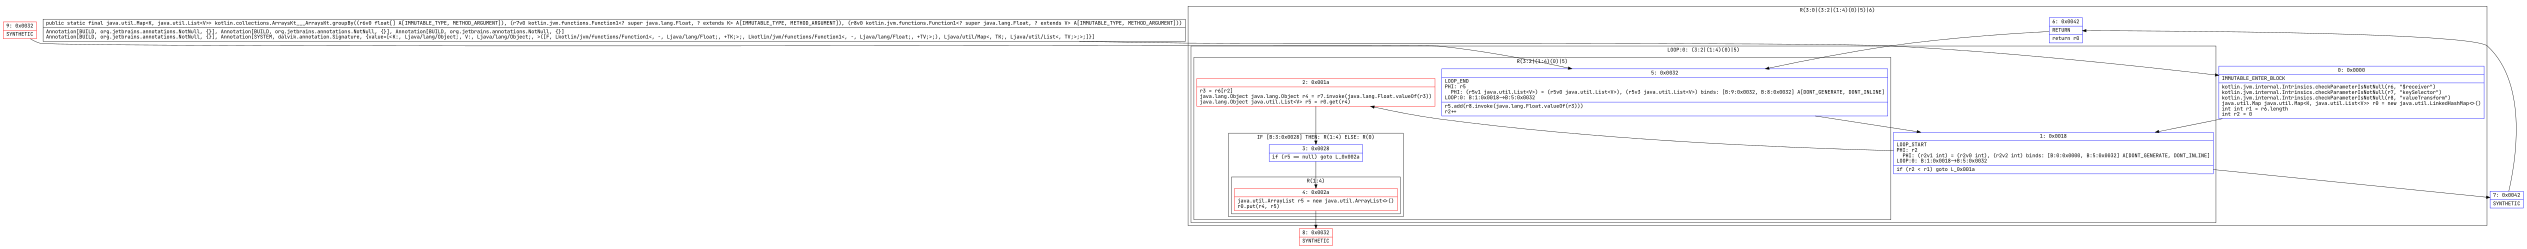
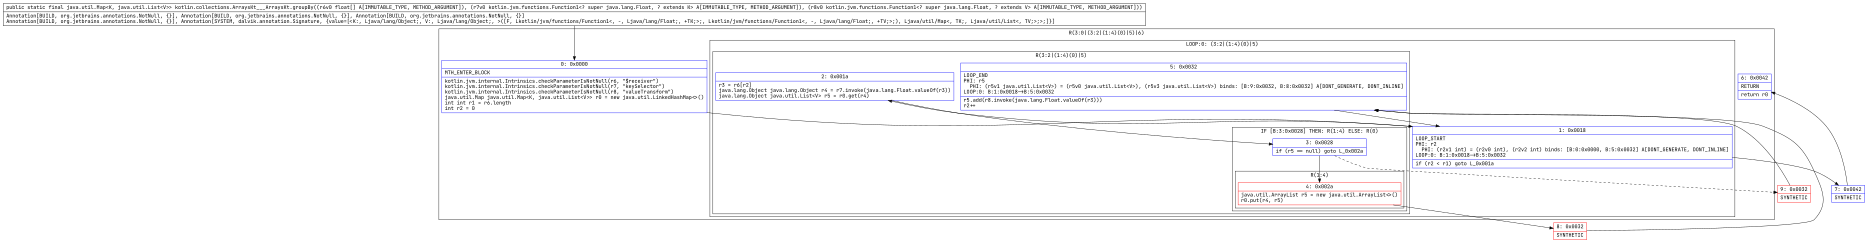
(1908, 44) -> (1746, 123)
(2254, 79) -> (467, 73)
(1316, 92) -> (835, 87)
none -> (1553, 180)
